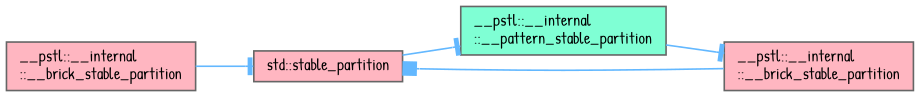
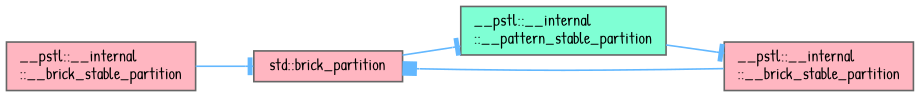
(328, 66) -> (328, 66)
